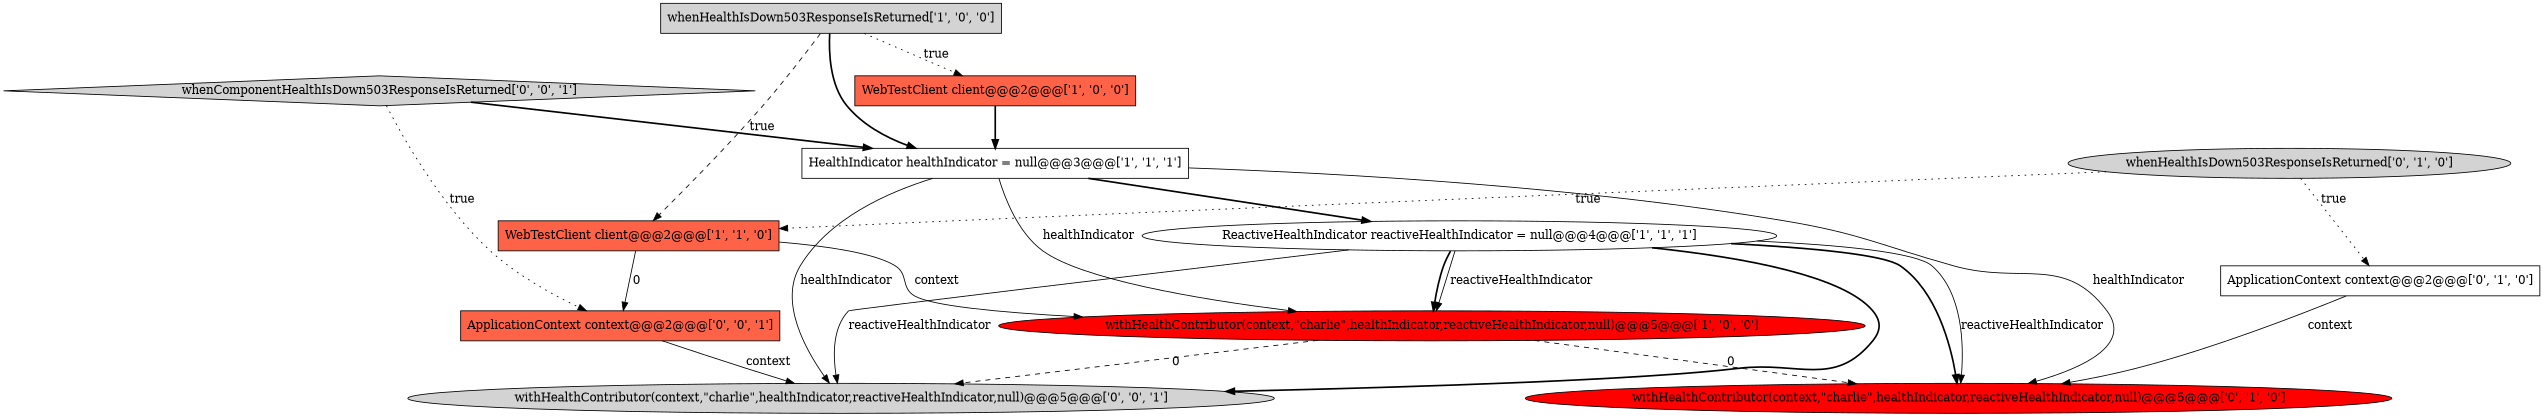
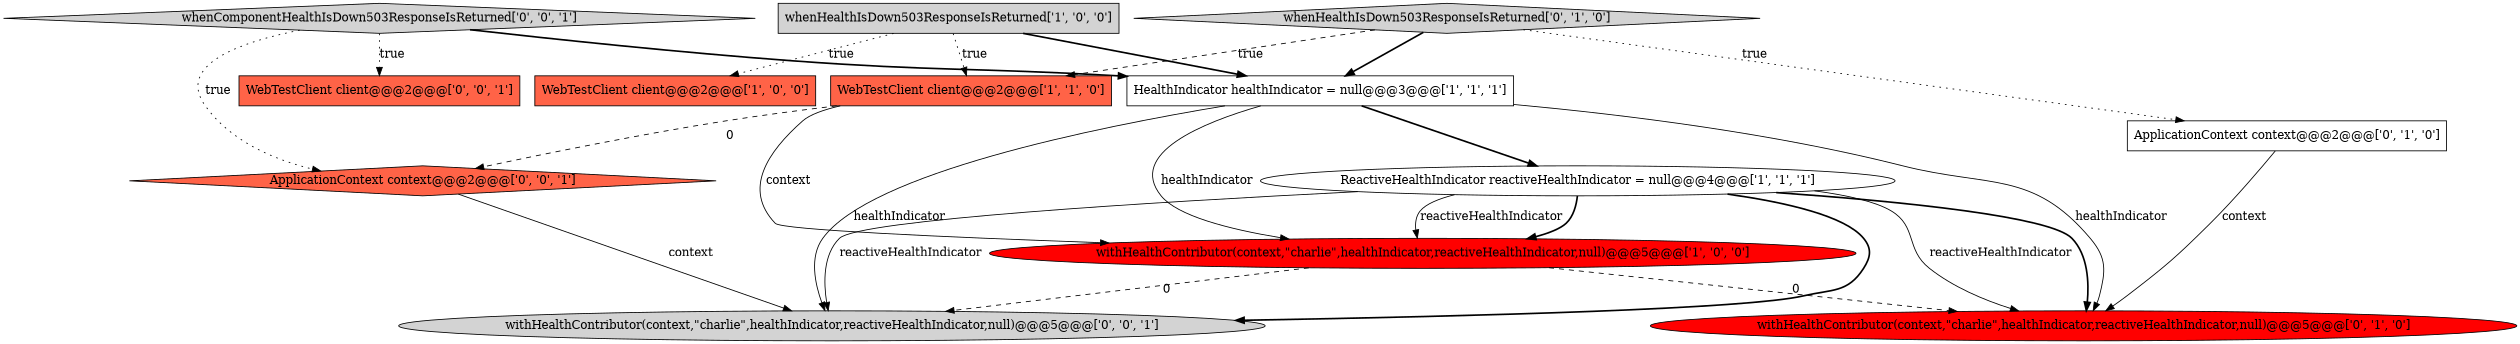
none -> (379, 91)
(995, 123) -> (1388, 52)
(743, 127) -> (959, 51)
(2289, 163) -> (1447, 18)
(1447, 200) -> (1225, 52)
(630, 277) -> (660, 132)
(620, 326) -> (423, 181)
